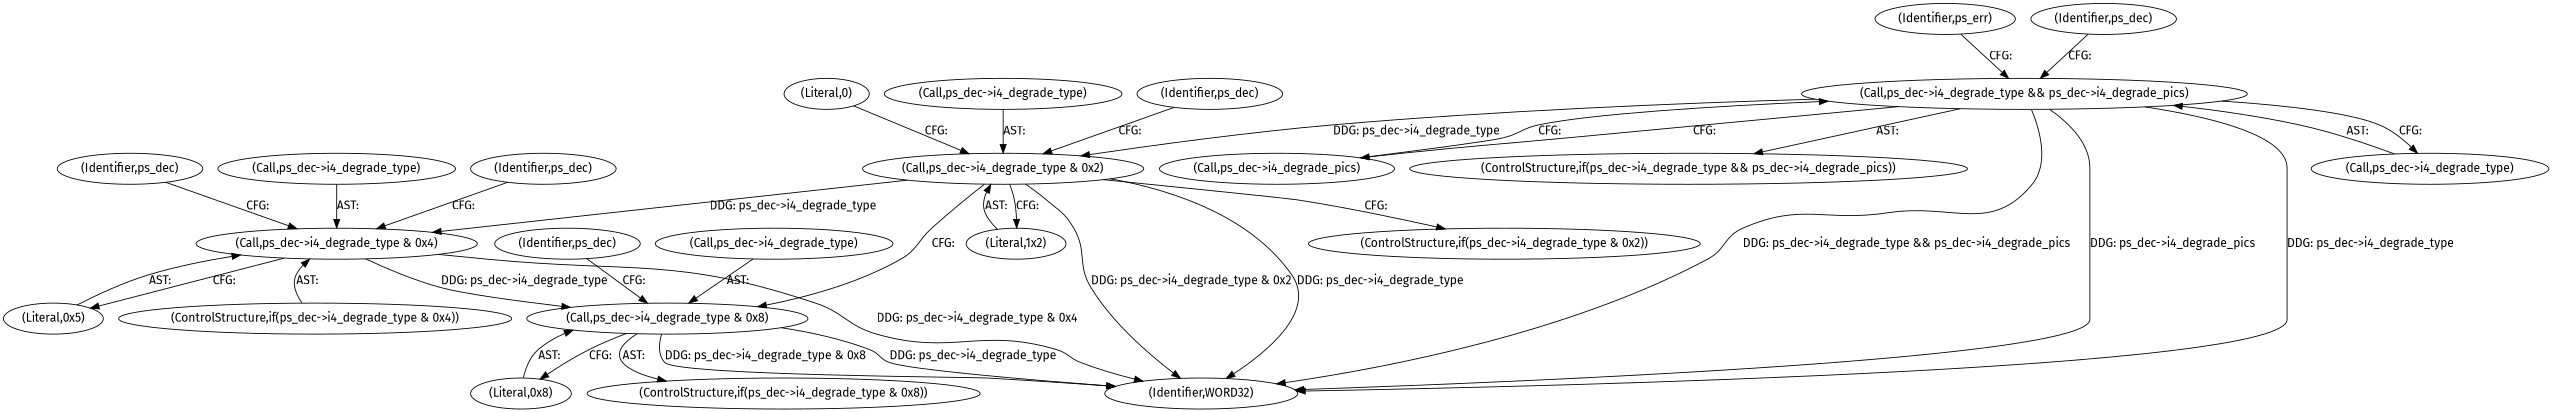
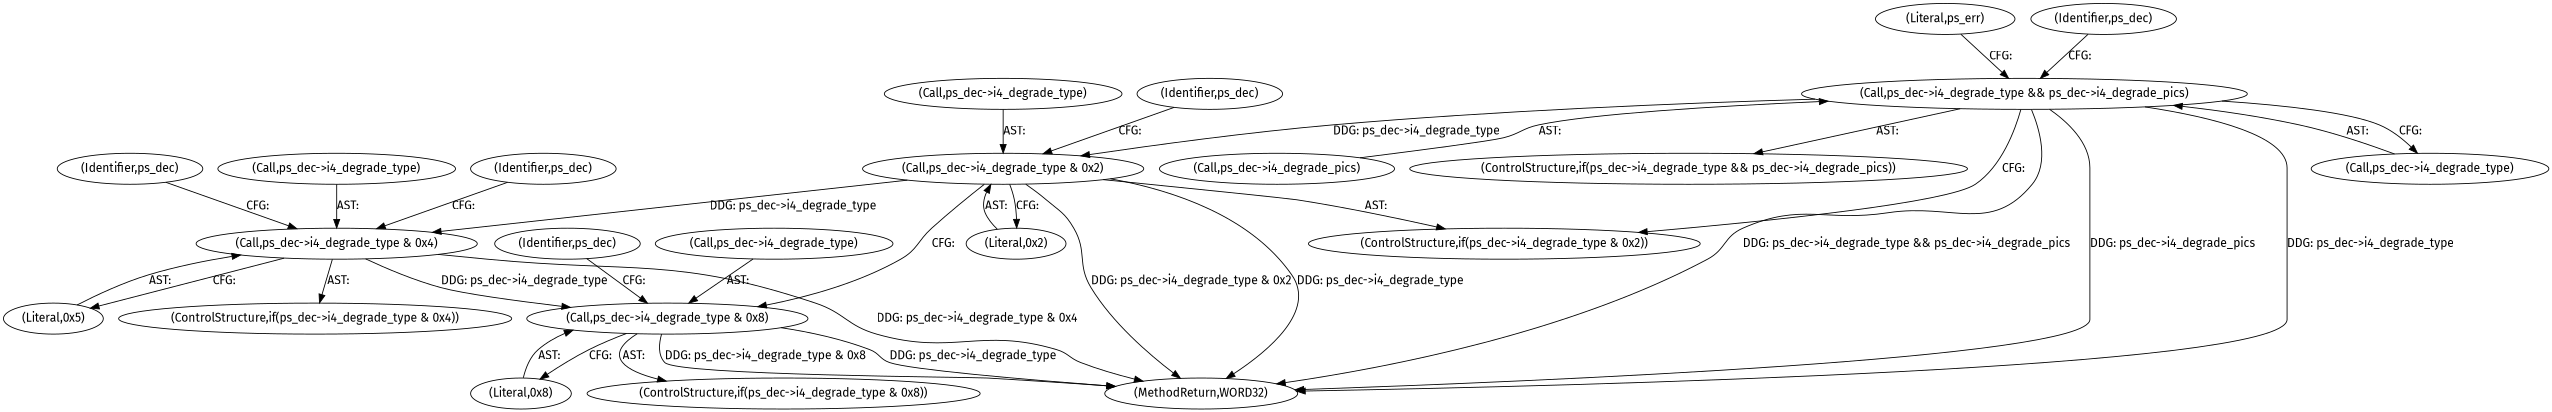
(1945, 19) -> (1945, 19)
(827, 94) -> none
(1552, 131) -> (1552, 131)
(1634, 132) -> (1857, 210)
(1378, 206) -> (1378, 206)
(1016, 244) -> (1016, 244)
(294, 284) -> (327, 277)
(1201, 394) -> (1201, 394)
